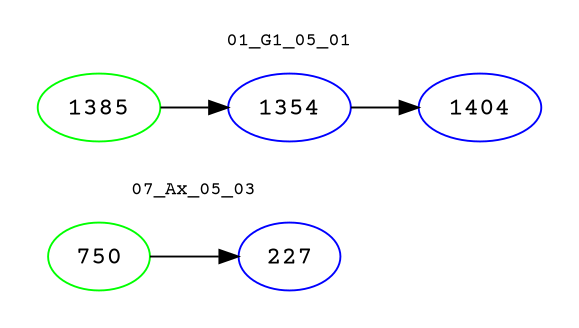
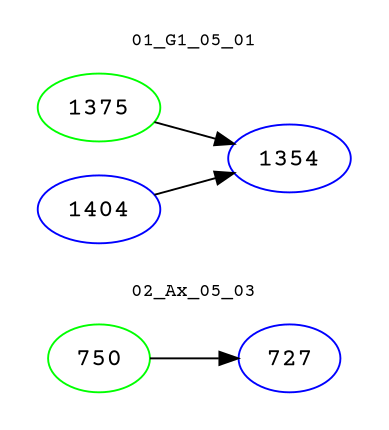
(99, 108) -> (99, 108)
(375, 108) -> (185, 186)
(194, 190) -> (194, 291)
(289, 257) -> (289, 358)
